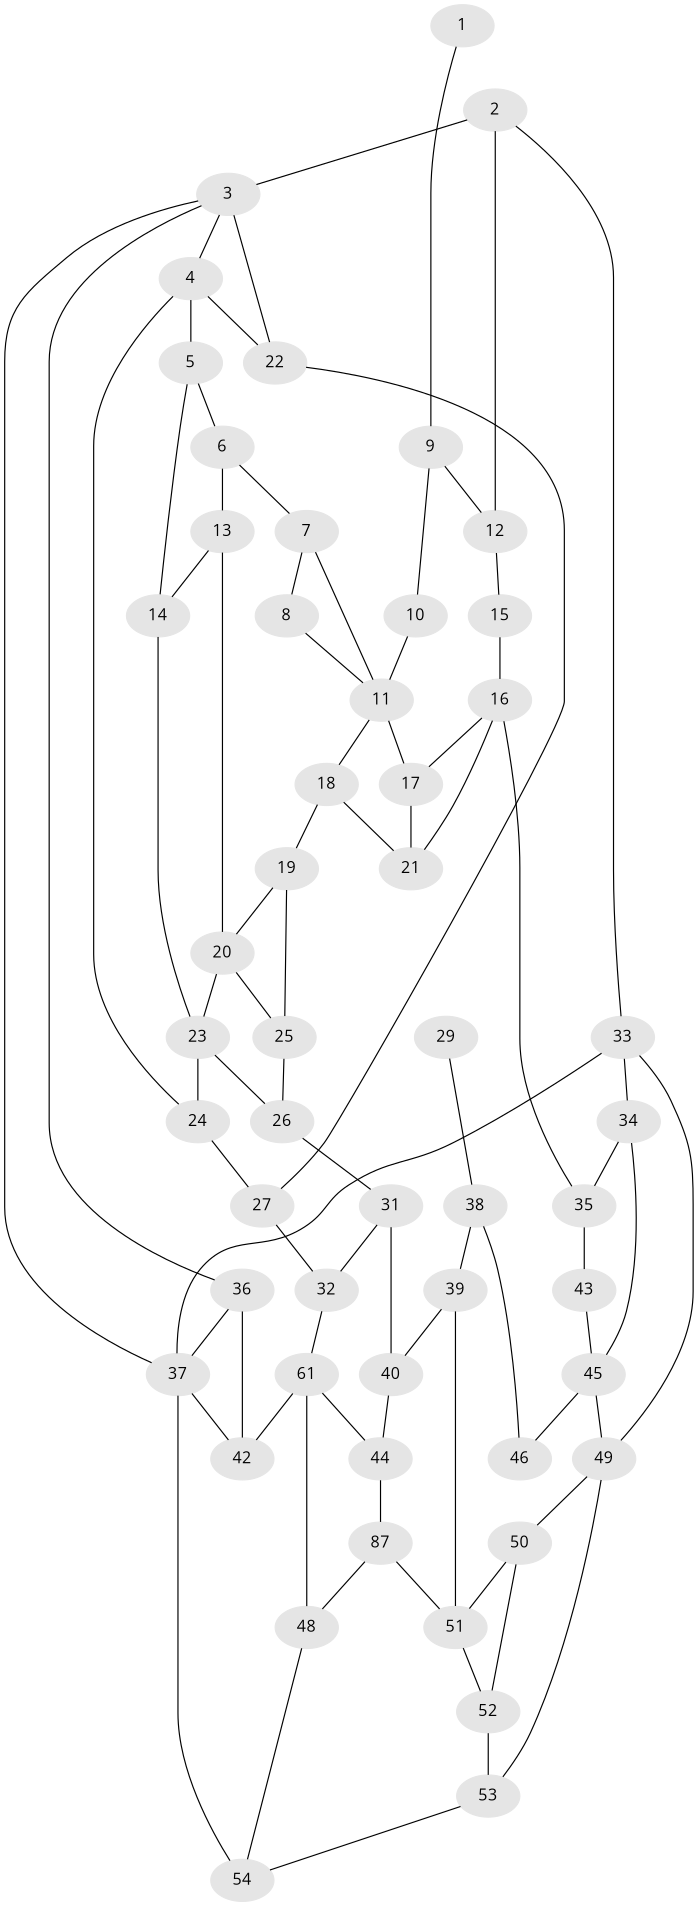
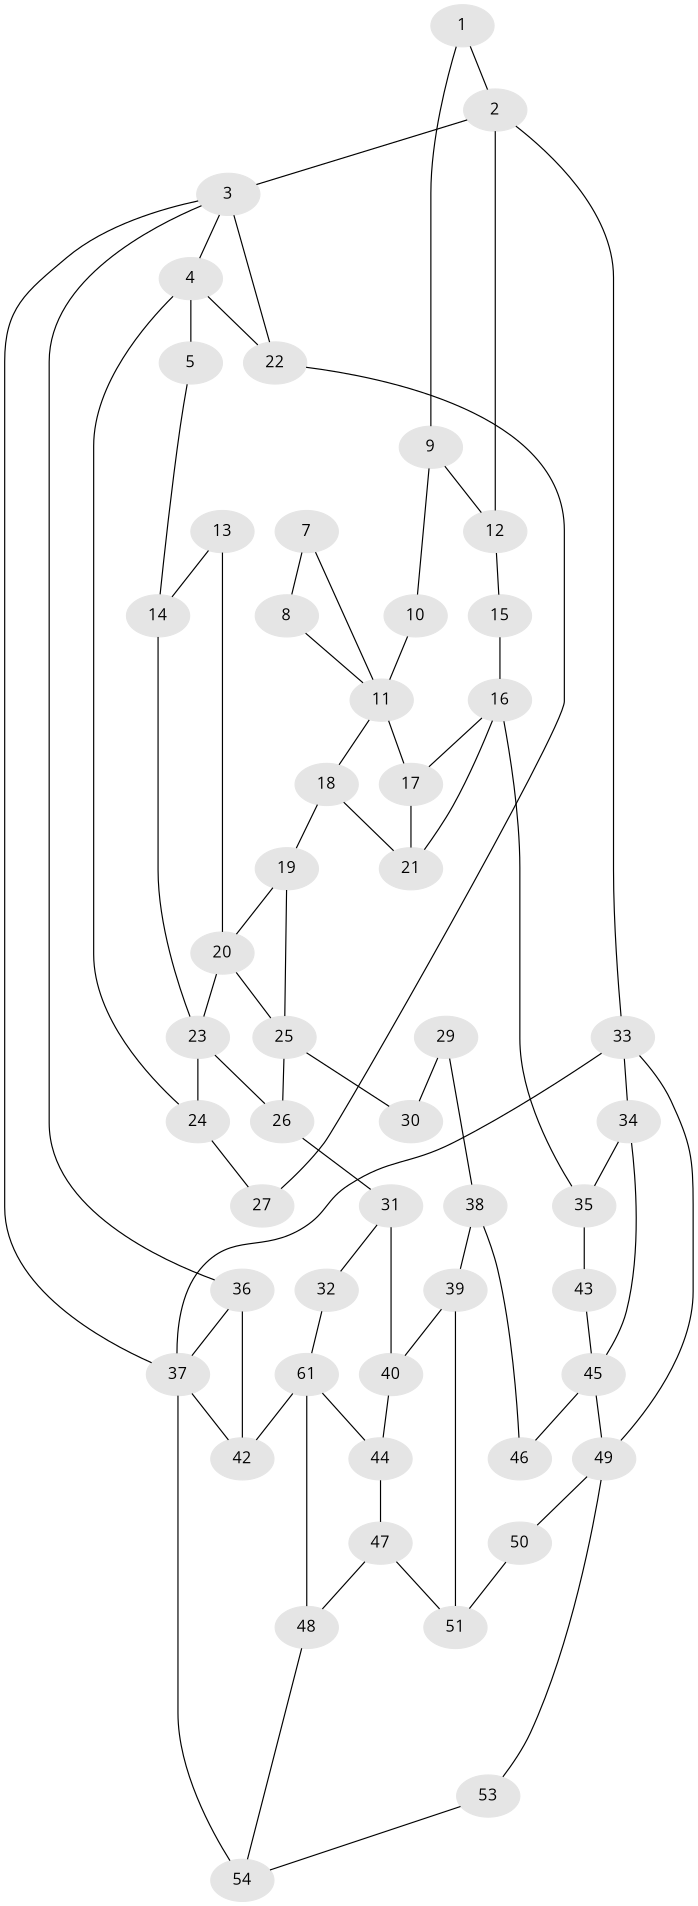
none -> (479, 68)
(222, 447) -> none
none -> (411, 1122)
(294, 1248) -> none
(381, 1543) -> (381, 1543)
(488, 1712) -> none
